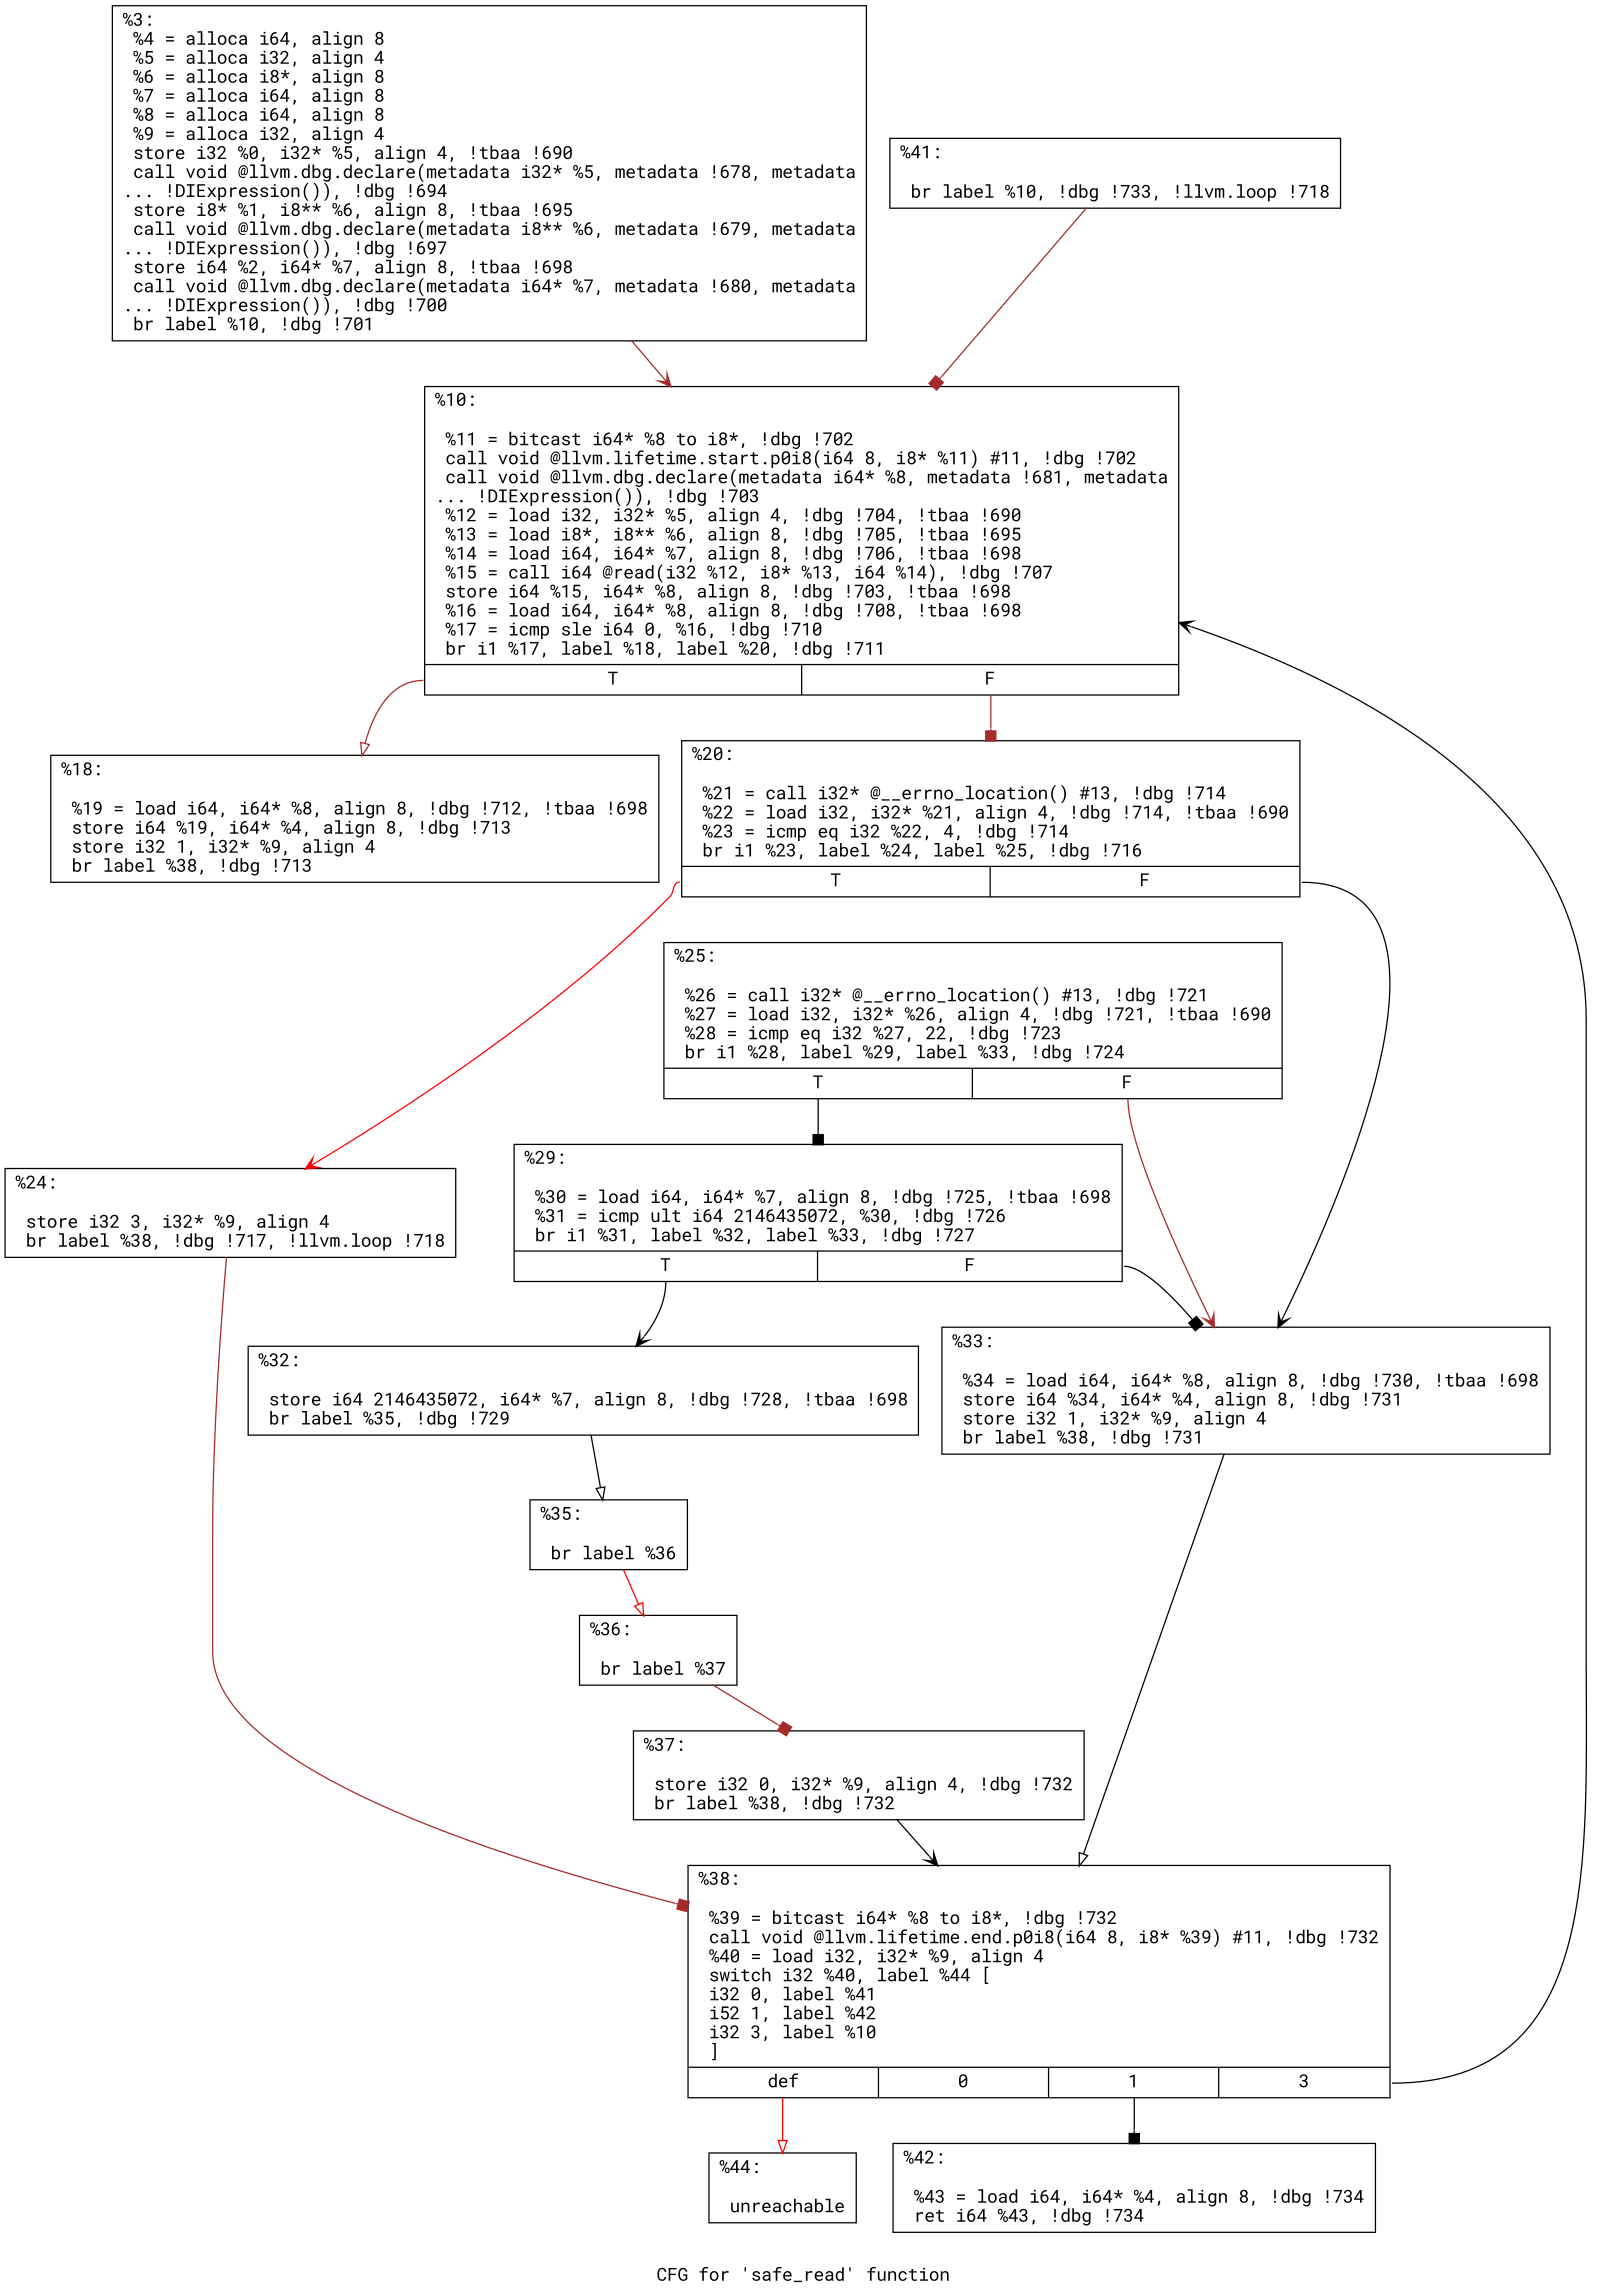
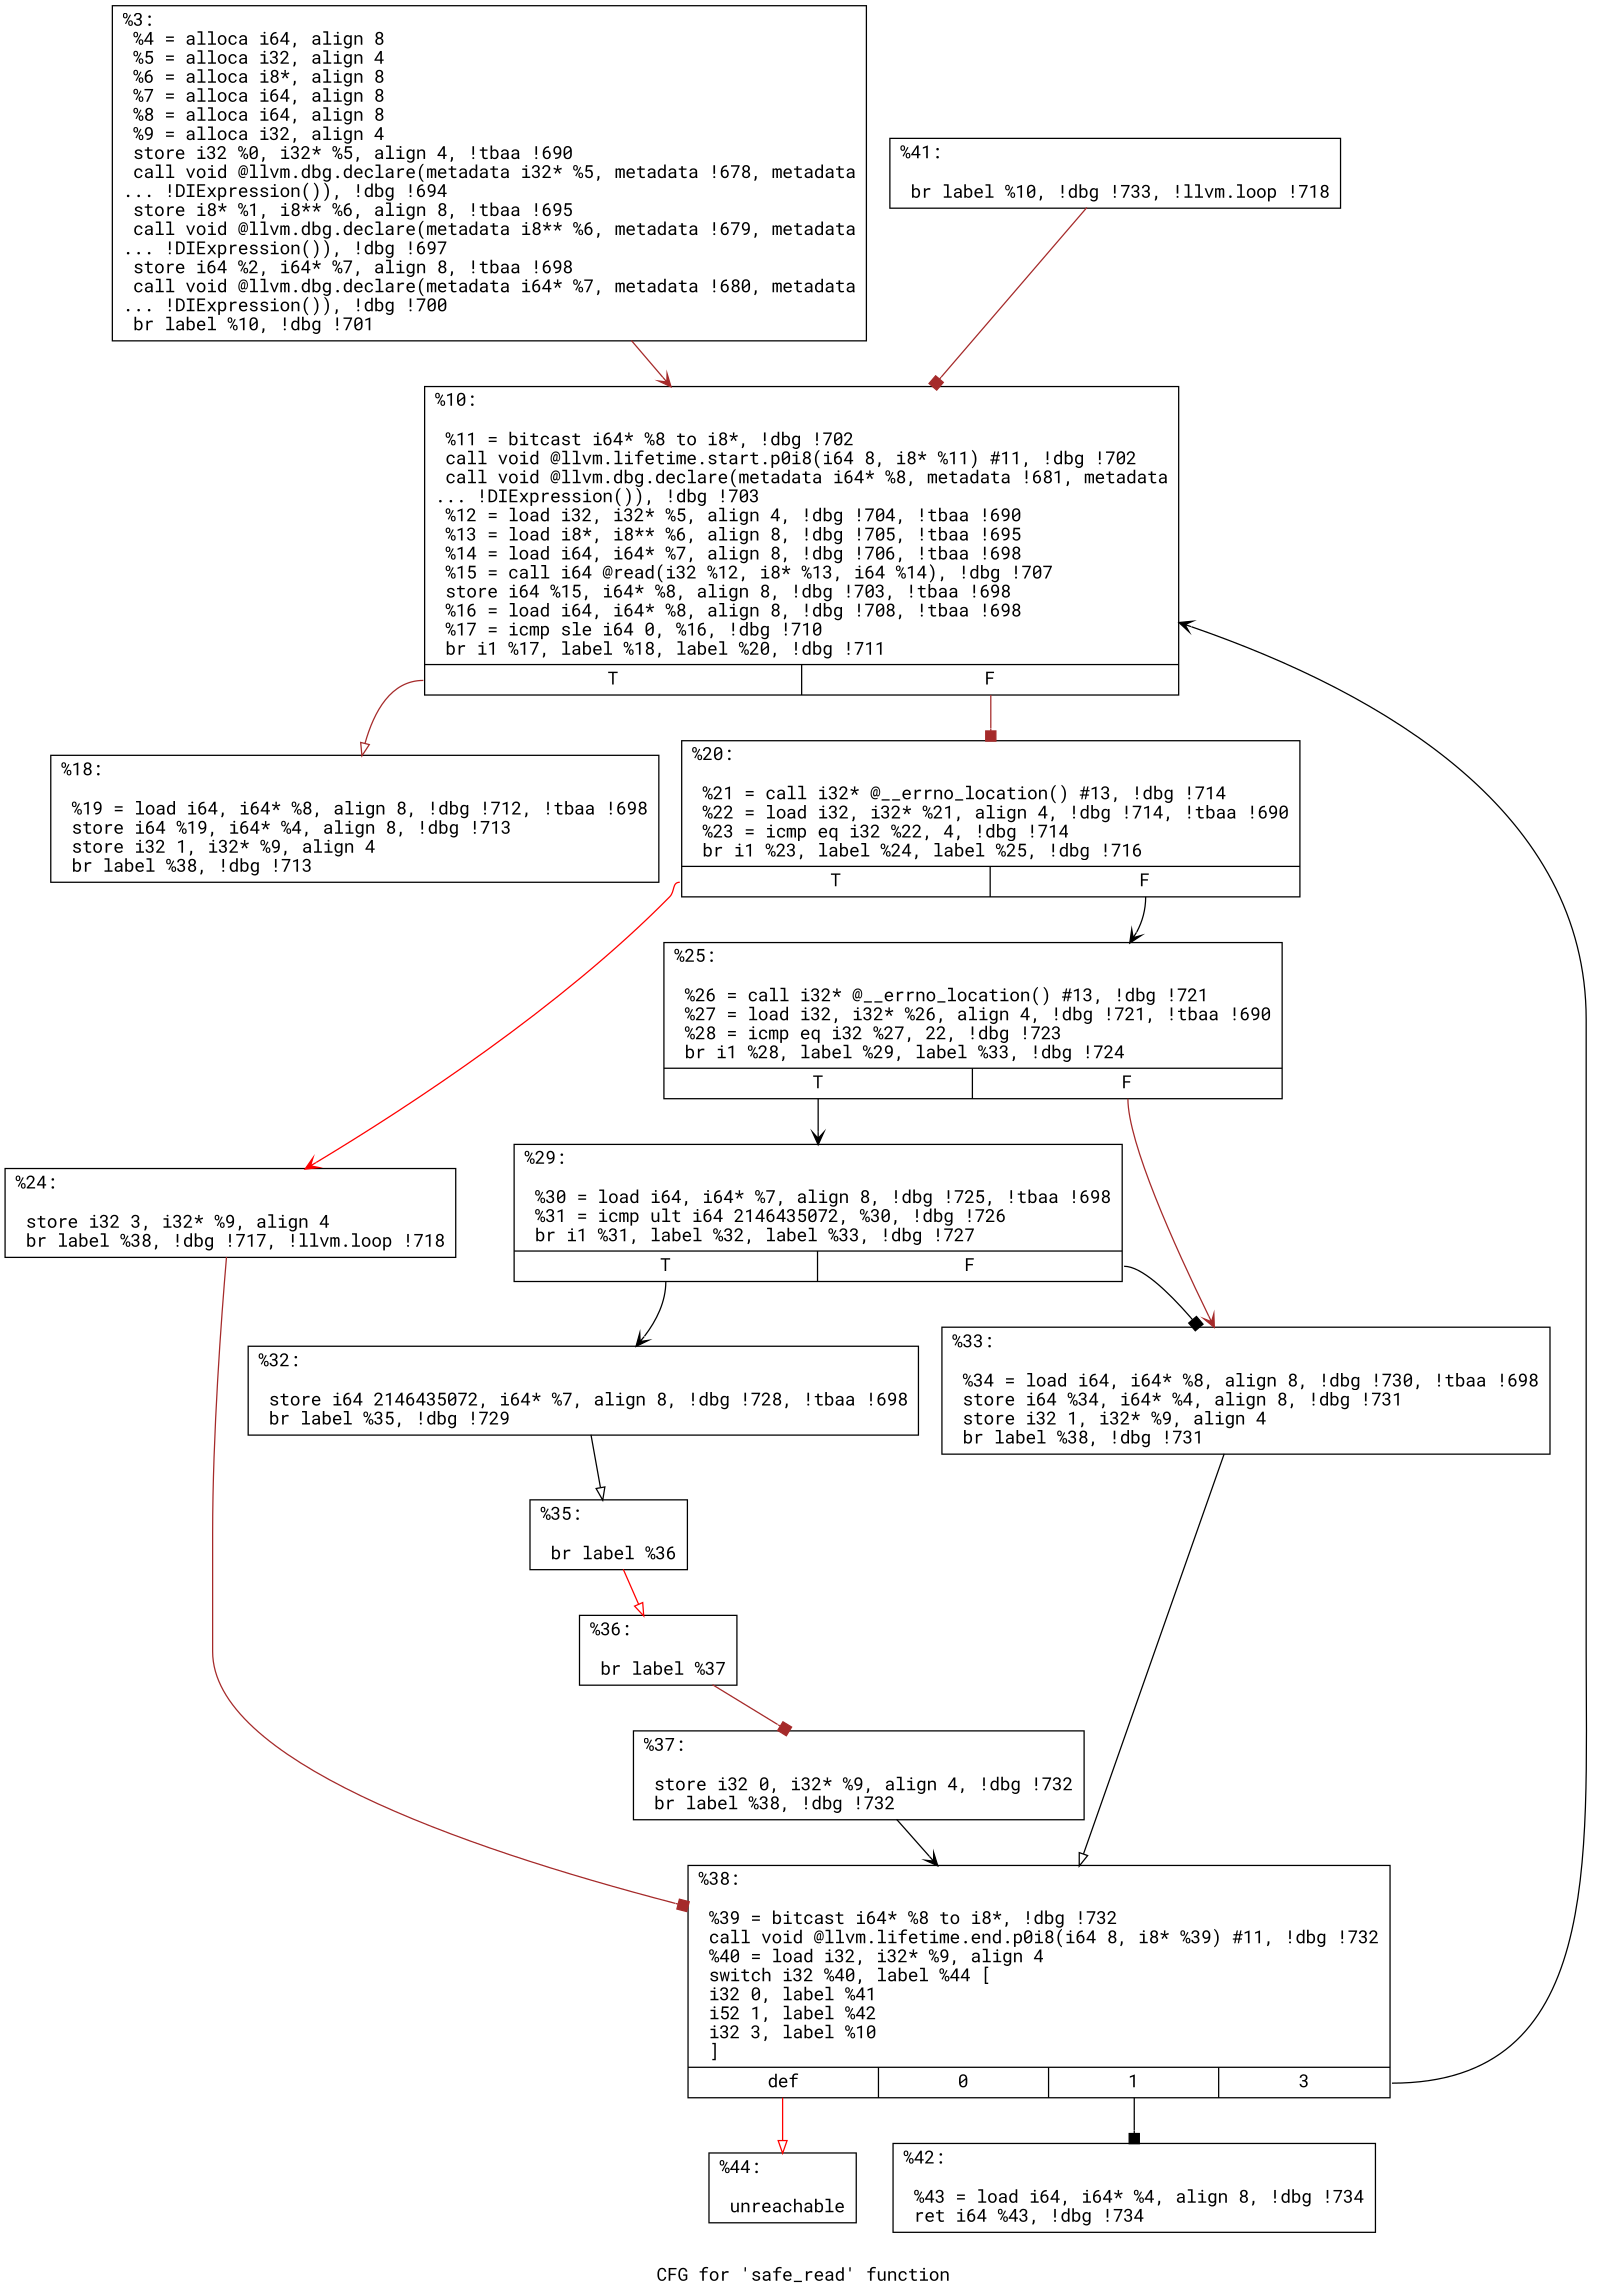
(1374, 1082) -> (1143, 915)
(818, 1115) -> (818, 1115)
